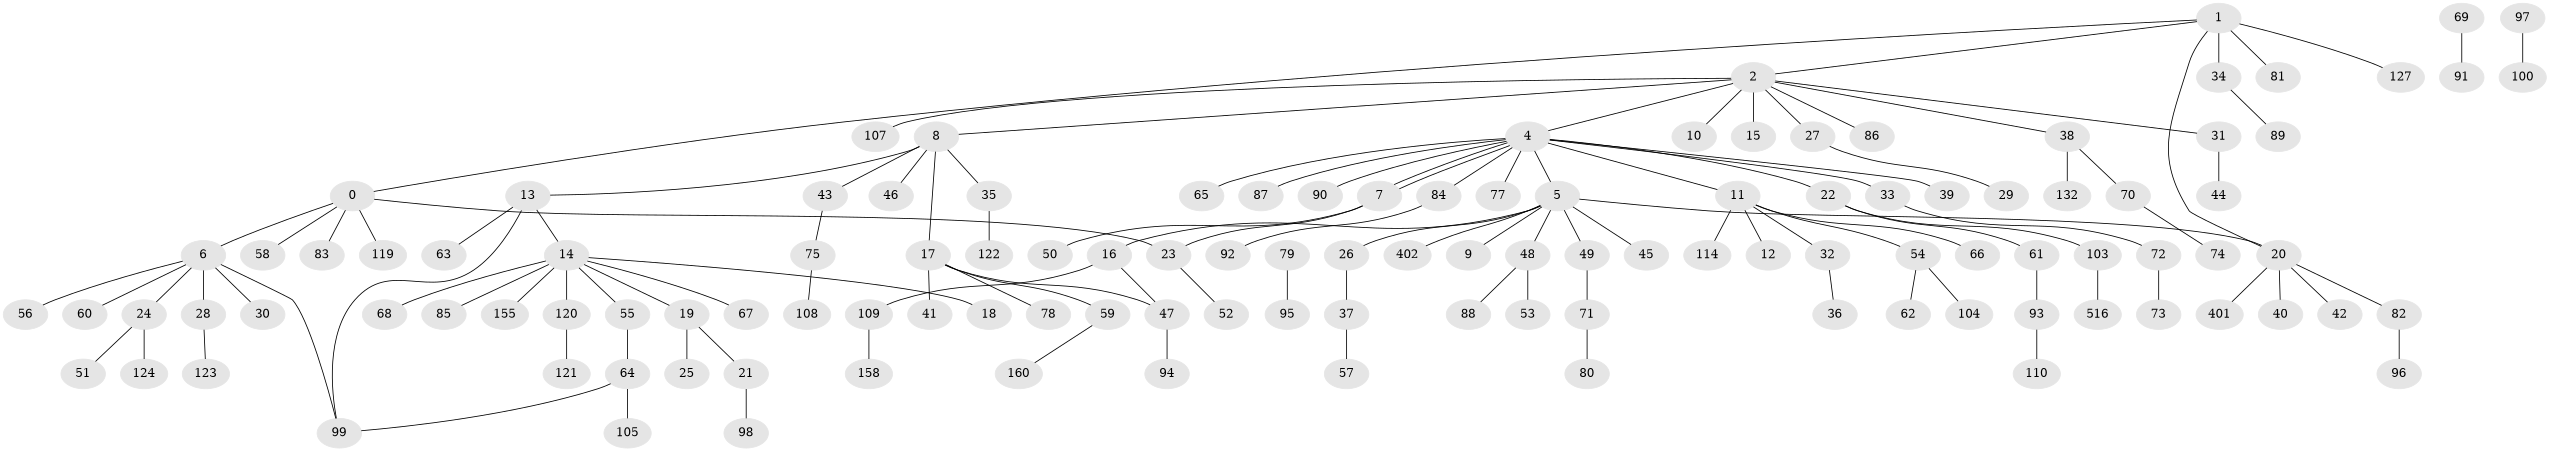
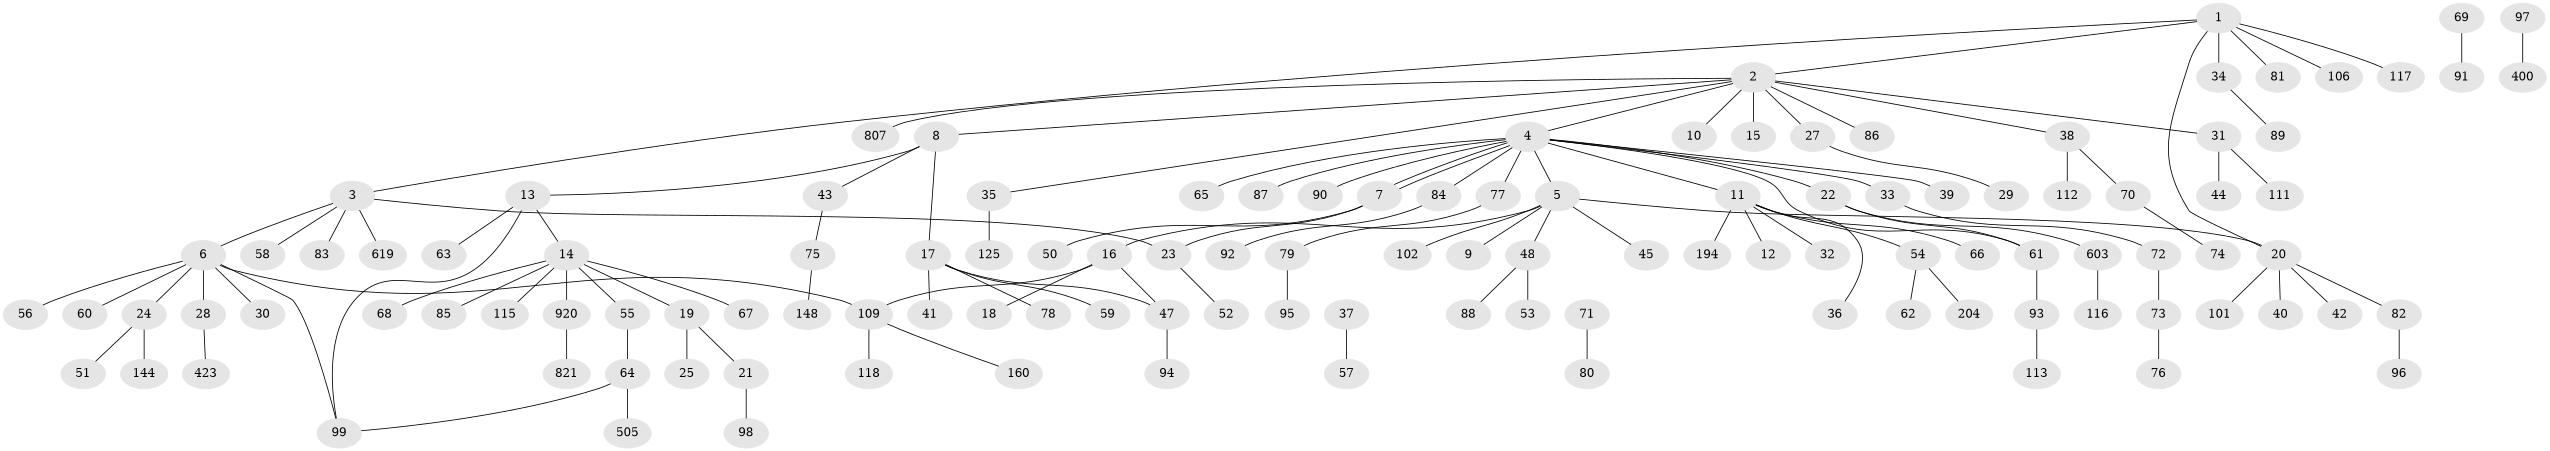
none -> (2339, 77)
(2401, 77) -> (2401, 77)
(2523, 77) -> (2523, 77)
(875, 137) -> (875, 137)
(963, 166) -> (1371, 137)
(353, 196) -> (353, 196)
(891, 196) -> none
(2067, 196) -> (2067, 196)
none -> (2280, 196)
none -> (1784, 198)
none -> (1420, 222)
(383, 255) -> (383, 255)
(989, 255) -> (989, 255)
(1347, 255) -> none
(1408, 255) -> (1408, 255)
(1587, 255) -> none
(1707, 255) -> (1707, 255)
(2098, 255) -> (2098, 255)
(782, 274) -> (1032, 293)
(1831, 285) -> (1854, 237)
none -> (520, 287)
(505, 315) -> (505, 315)
(567, 315) -> (567, 315)
(807, 315) -> (807, 315)
(1969, 315) -> (1969, 315)
(2098, 315) -> (2098, 315)
(2220, 315) -> (2220, 315)
(1063, 344) -> (943, 346)
(144, 374) -> (144, 374)
(206, 374) -> (206, 374)
(567, 374) -> (567, 374)
(869, 374) -> (869, 374)
(2037, 374) -> (2037, 374)
none -> (2159, 374)
(628, 433) -> (628, 433)
